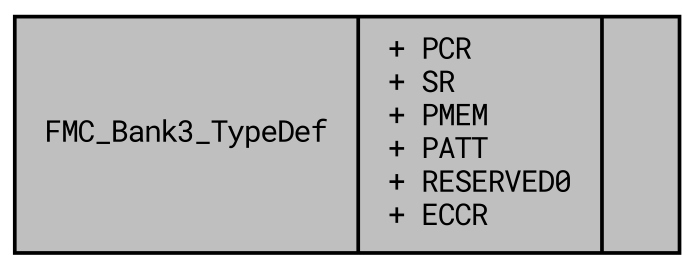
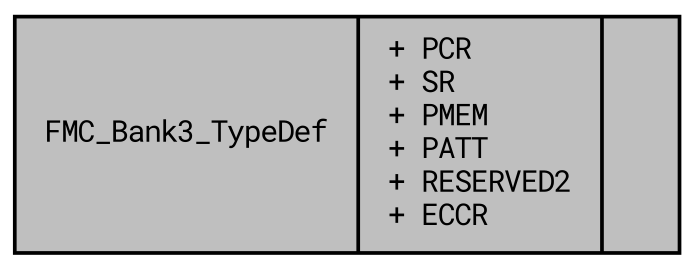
(480, 183) -> (480, 183)
